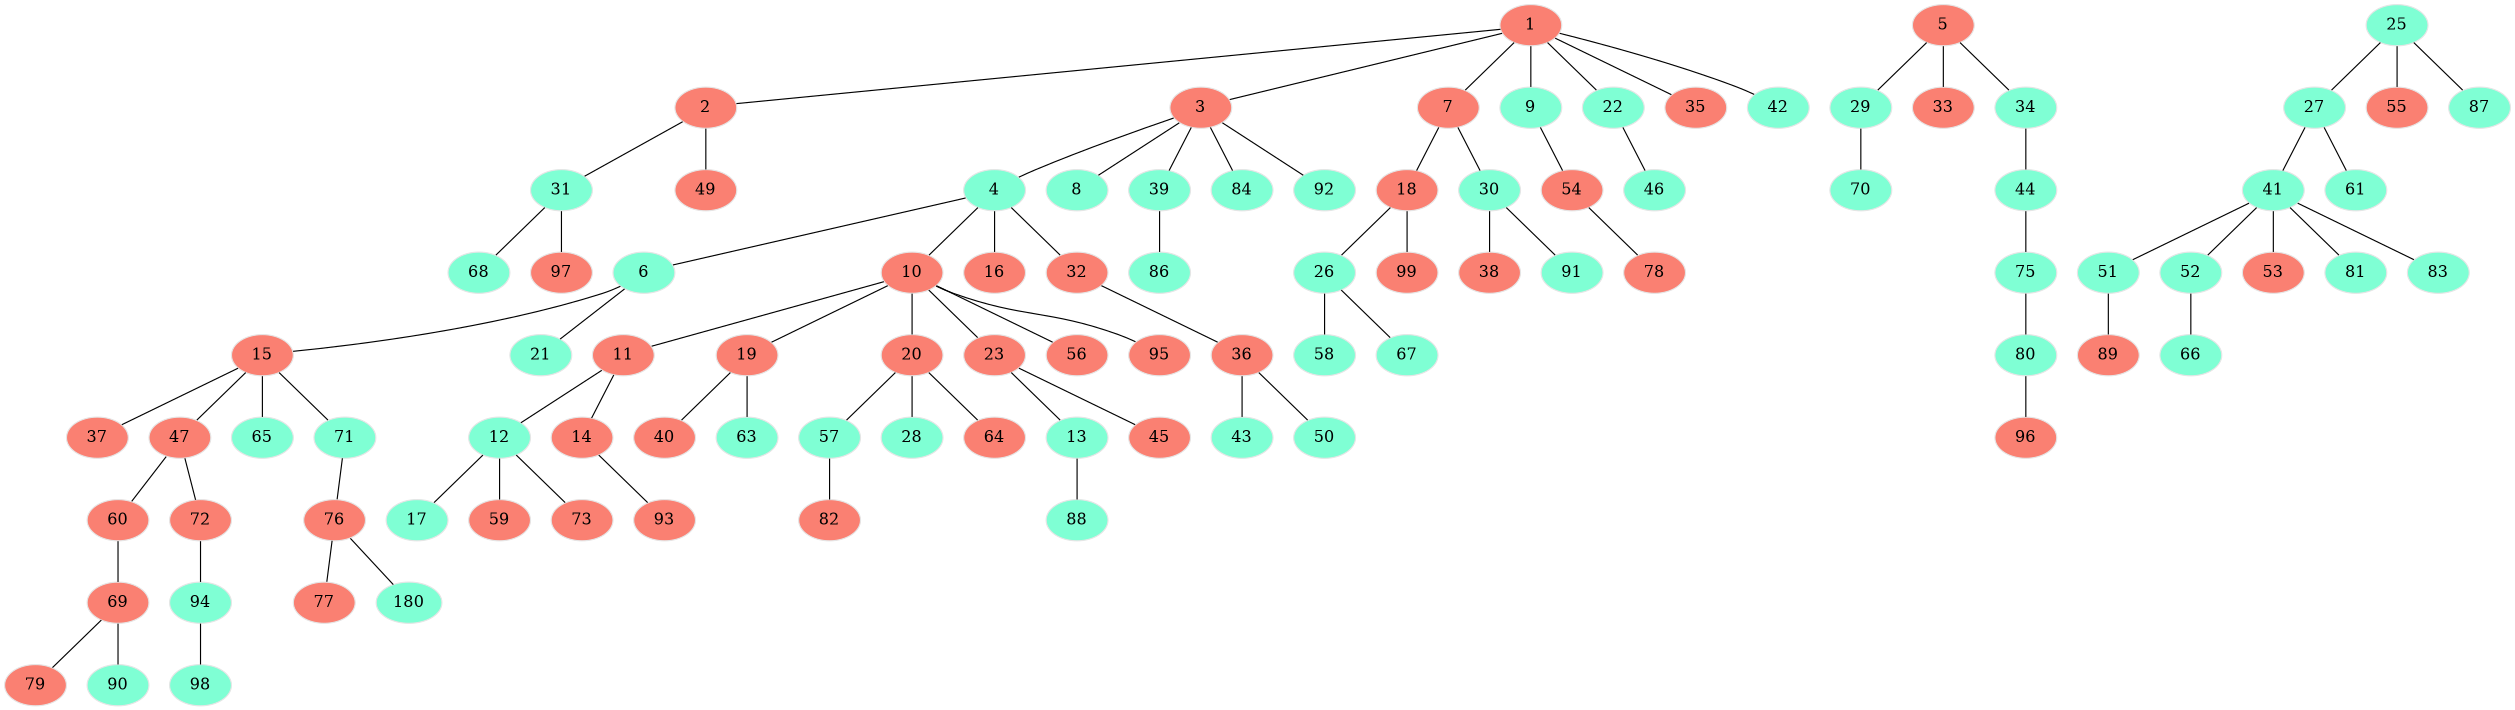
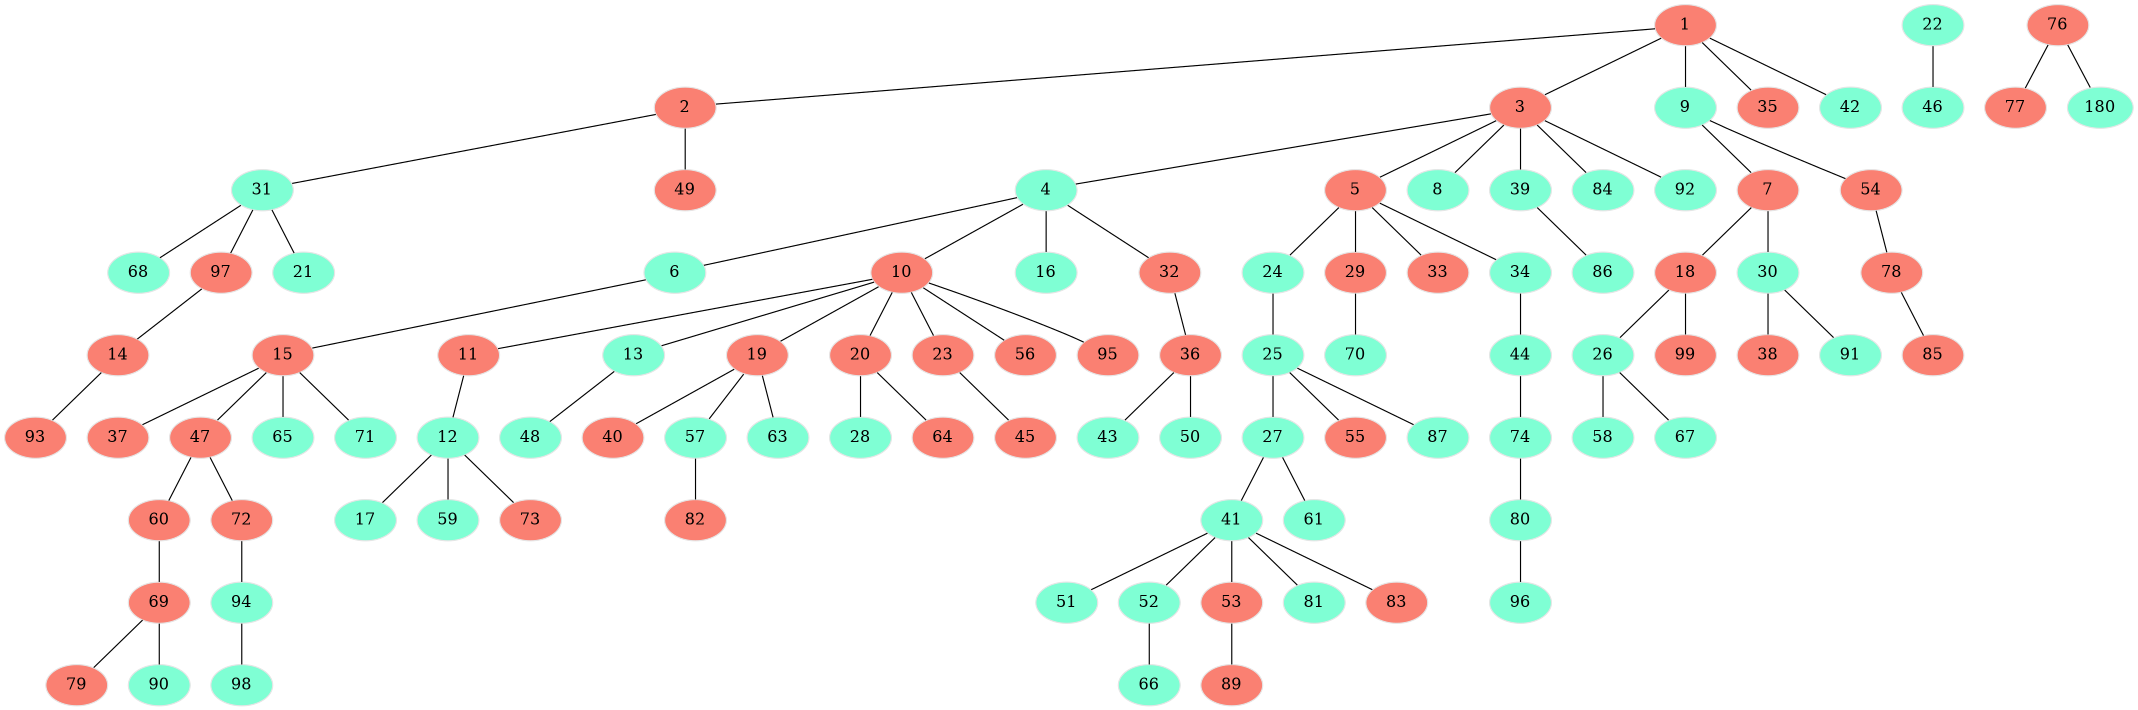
(1490, 66) -> (1727, 149)
(1572, 66) -> none
(1861, 108) -> (1356, 273)
none -> (1438, 149)
(995, 273) -> (1046, 273)
none -> (1273, 273)
(2026, 273) -> (1521, 438)
(2438, 273) -> (1397, 603)
(592, 314) -> (283, 232)
(2108, 314) -> (1232, 644)
none -> (1933, 355)
(871, 396) -> (726, 396)
(1036, 396) -> (768, 314)
(603, 397) -> (170, 314)
(2026, 438) -> (1521, 603)
(340, 479) -> none
(500, 520) -> (448, 520)
(1077, 520) -> (531, 438)
